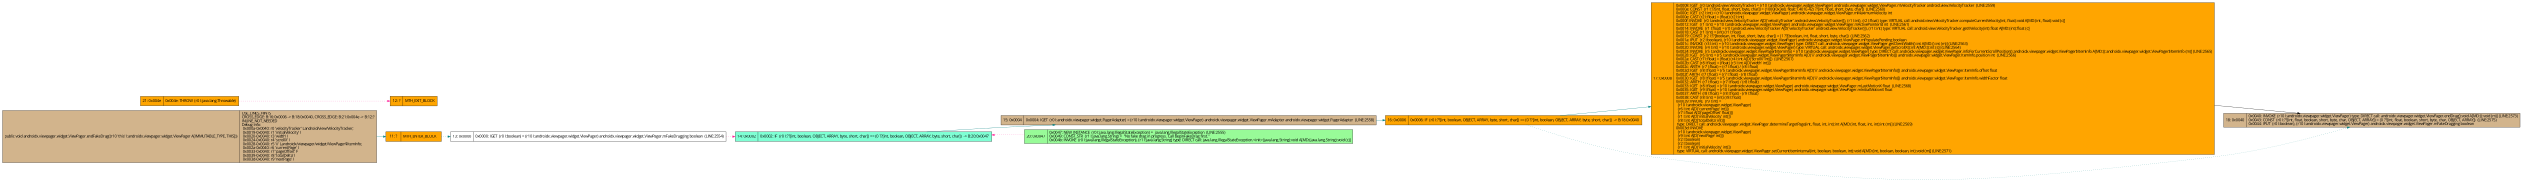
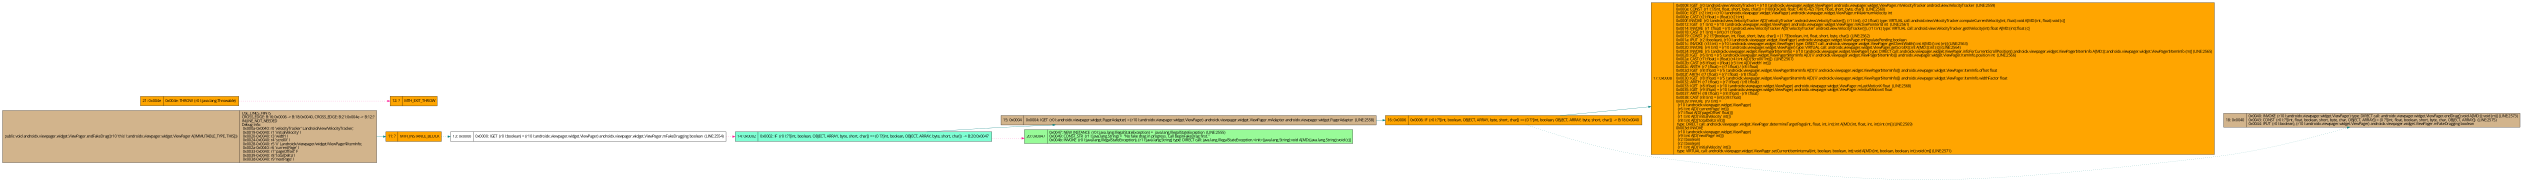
(420, 101) -> (420, 101)
(2256, 109) -> none
(1009, 135) -> (1007, 138)
(420, 136) -> (420, 136)
